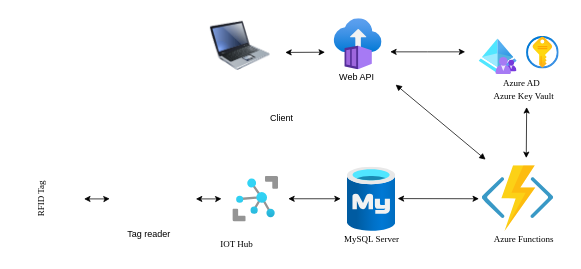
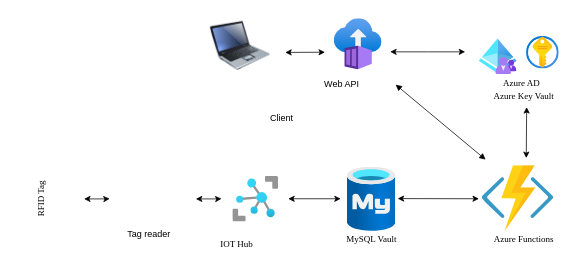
(357, 77) -> (342, 84)
(372, 239) -> (372, 239)
